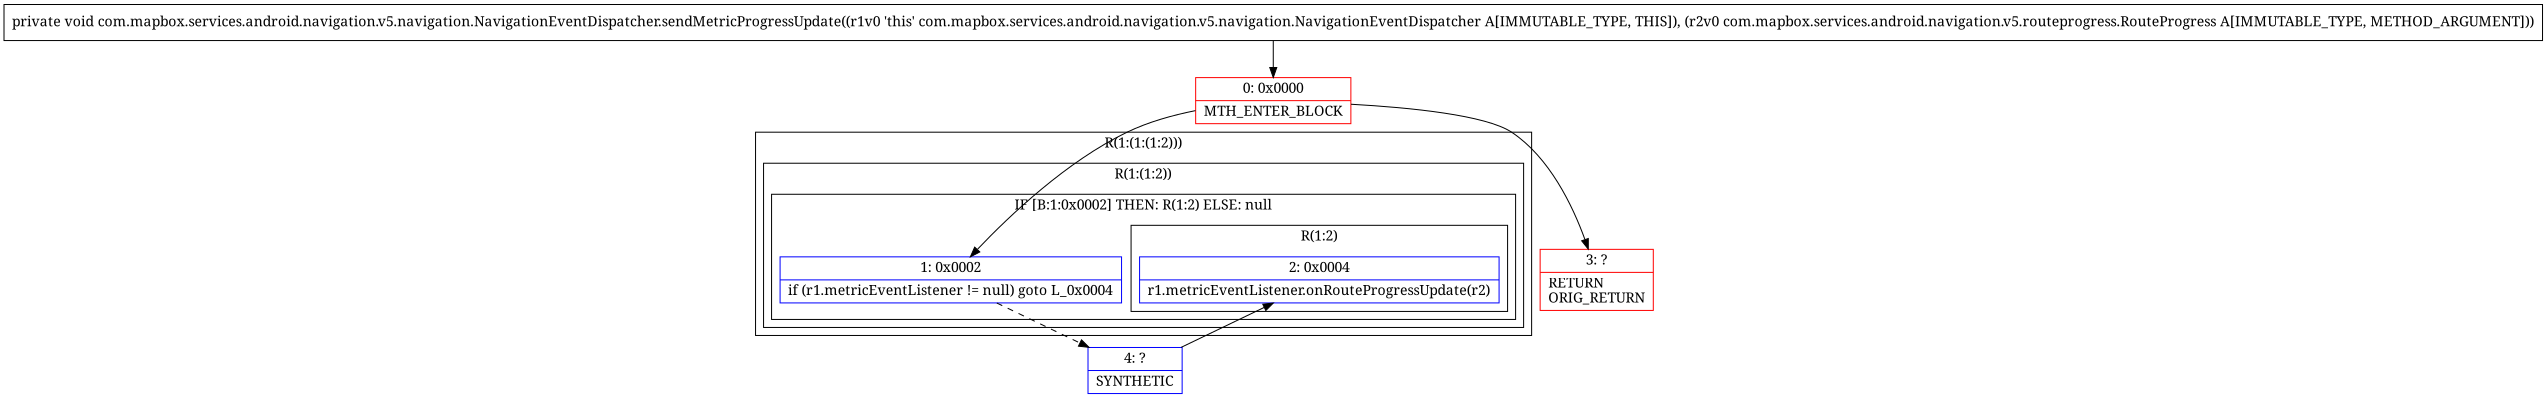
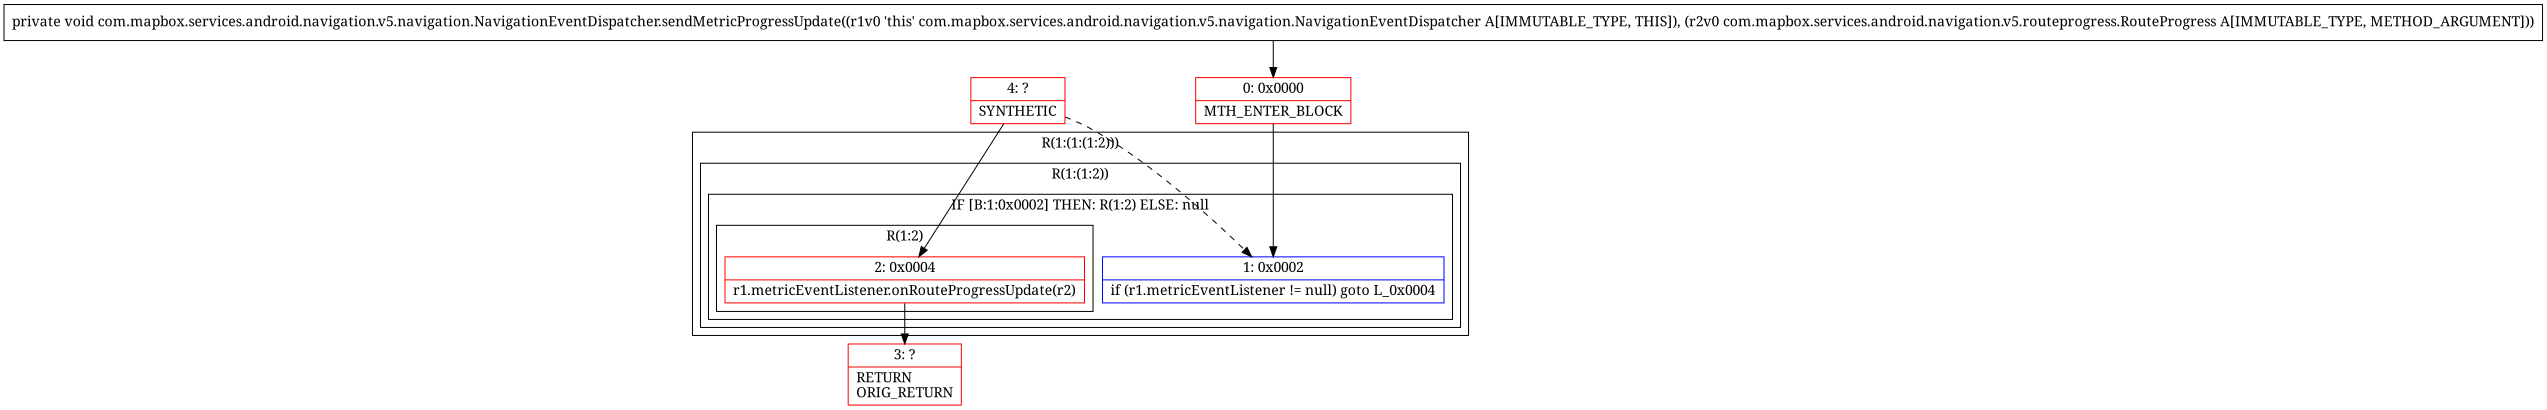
(1497, 125) -> (905, 319)
(1319, 280) -> (905, 280)
(1018, 313) -> (1160, 176)
(1135, 371) -> (1018, 101)
